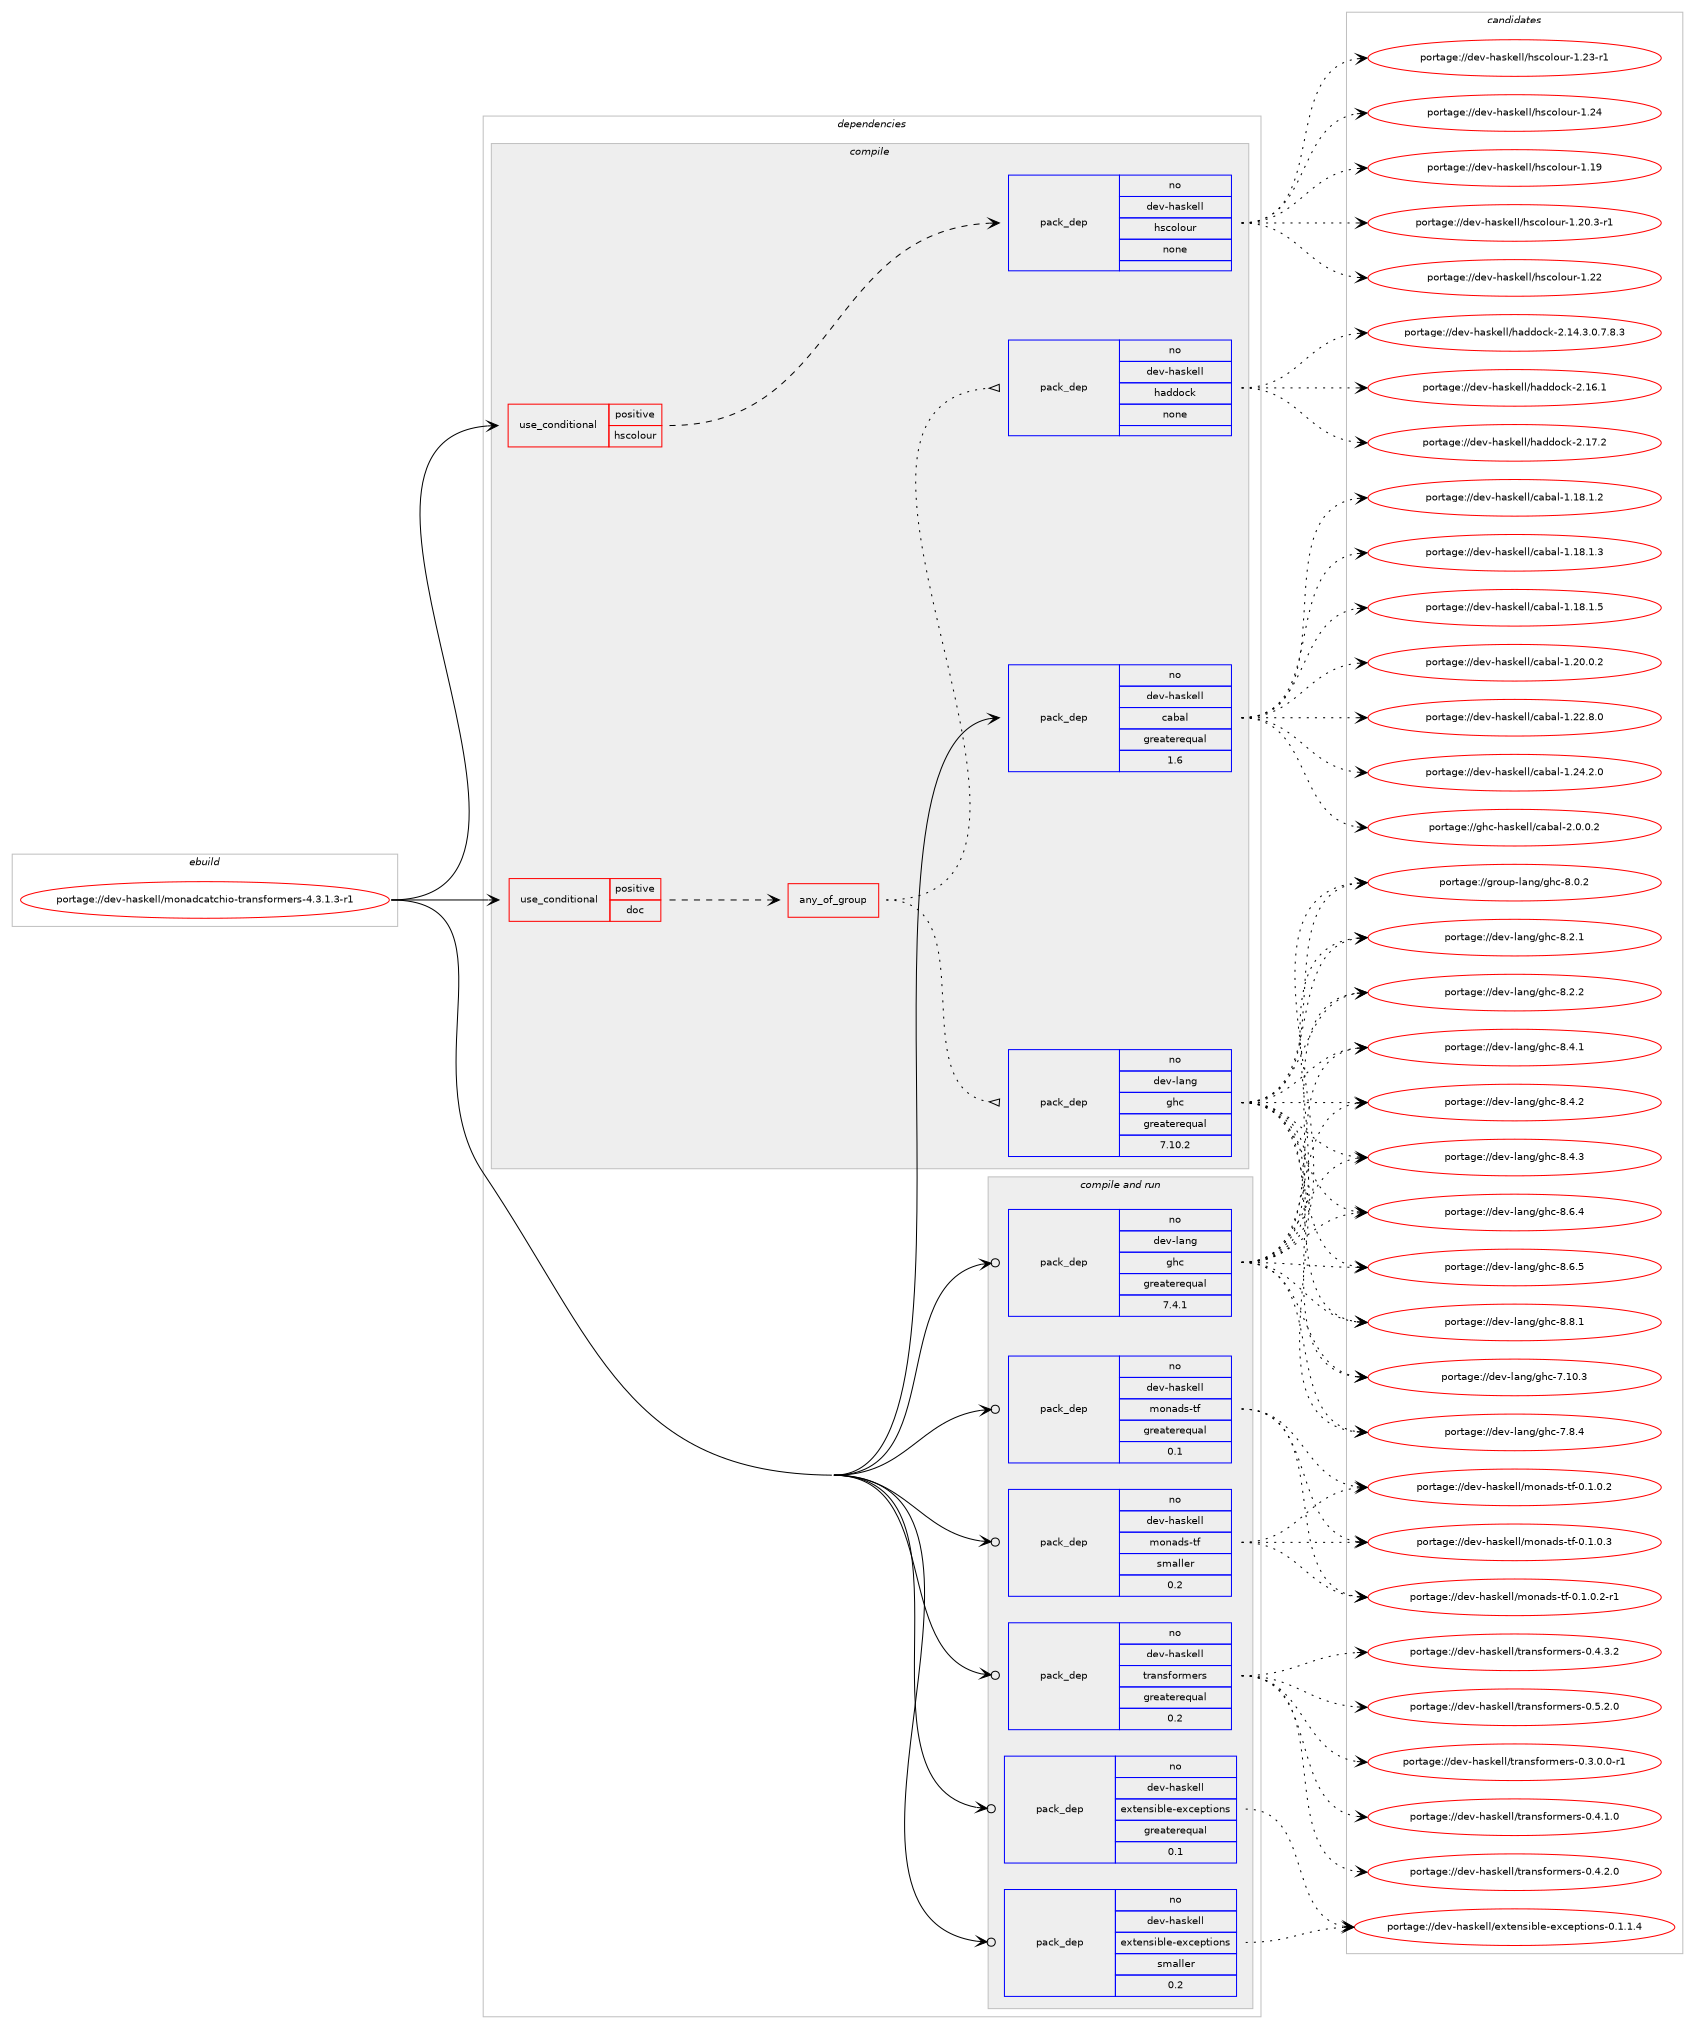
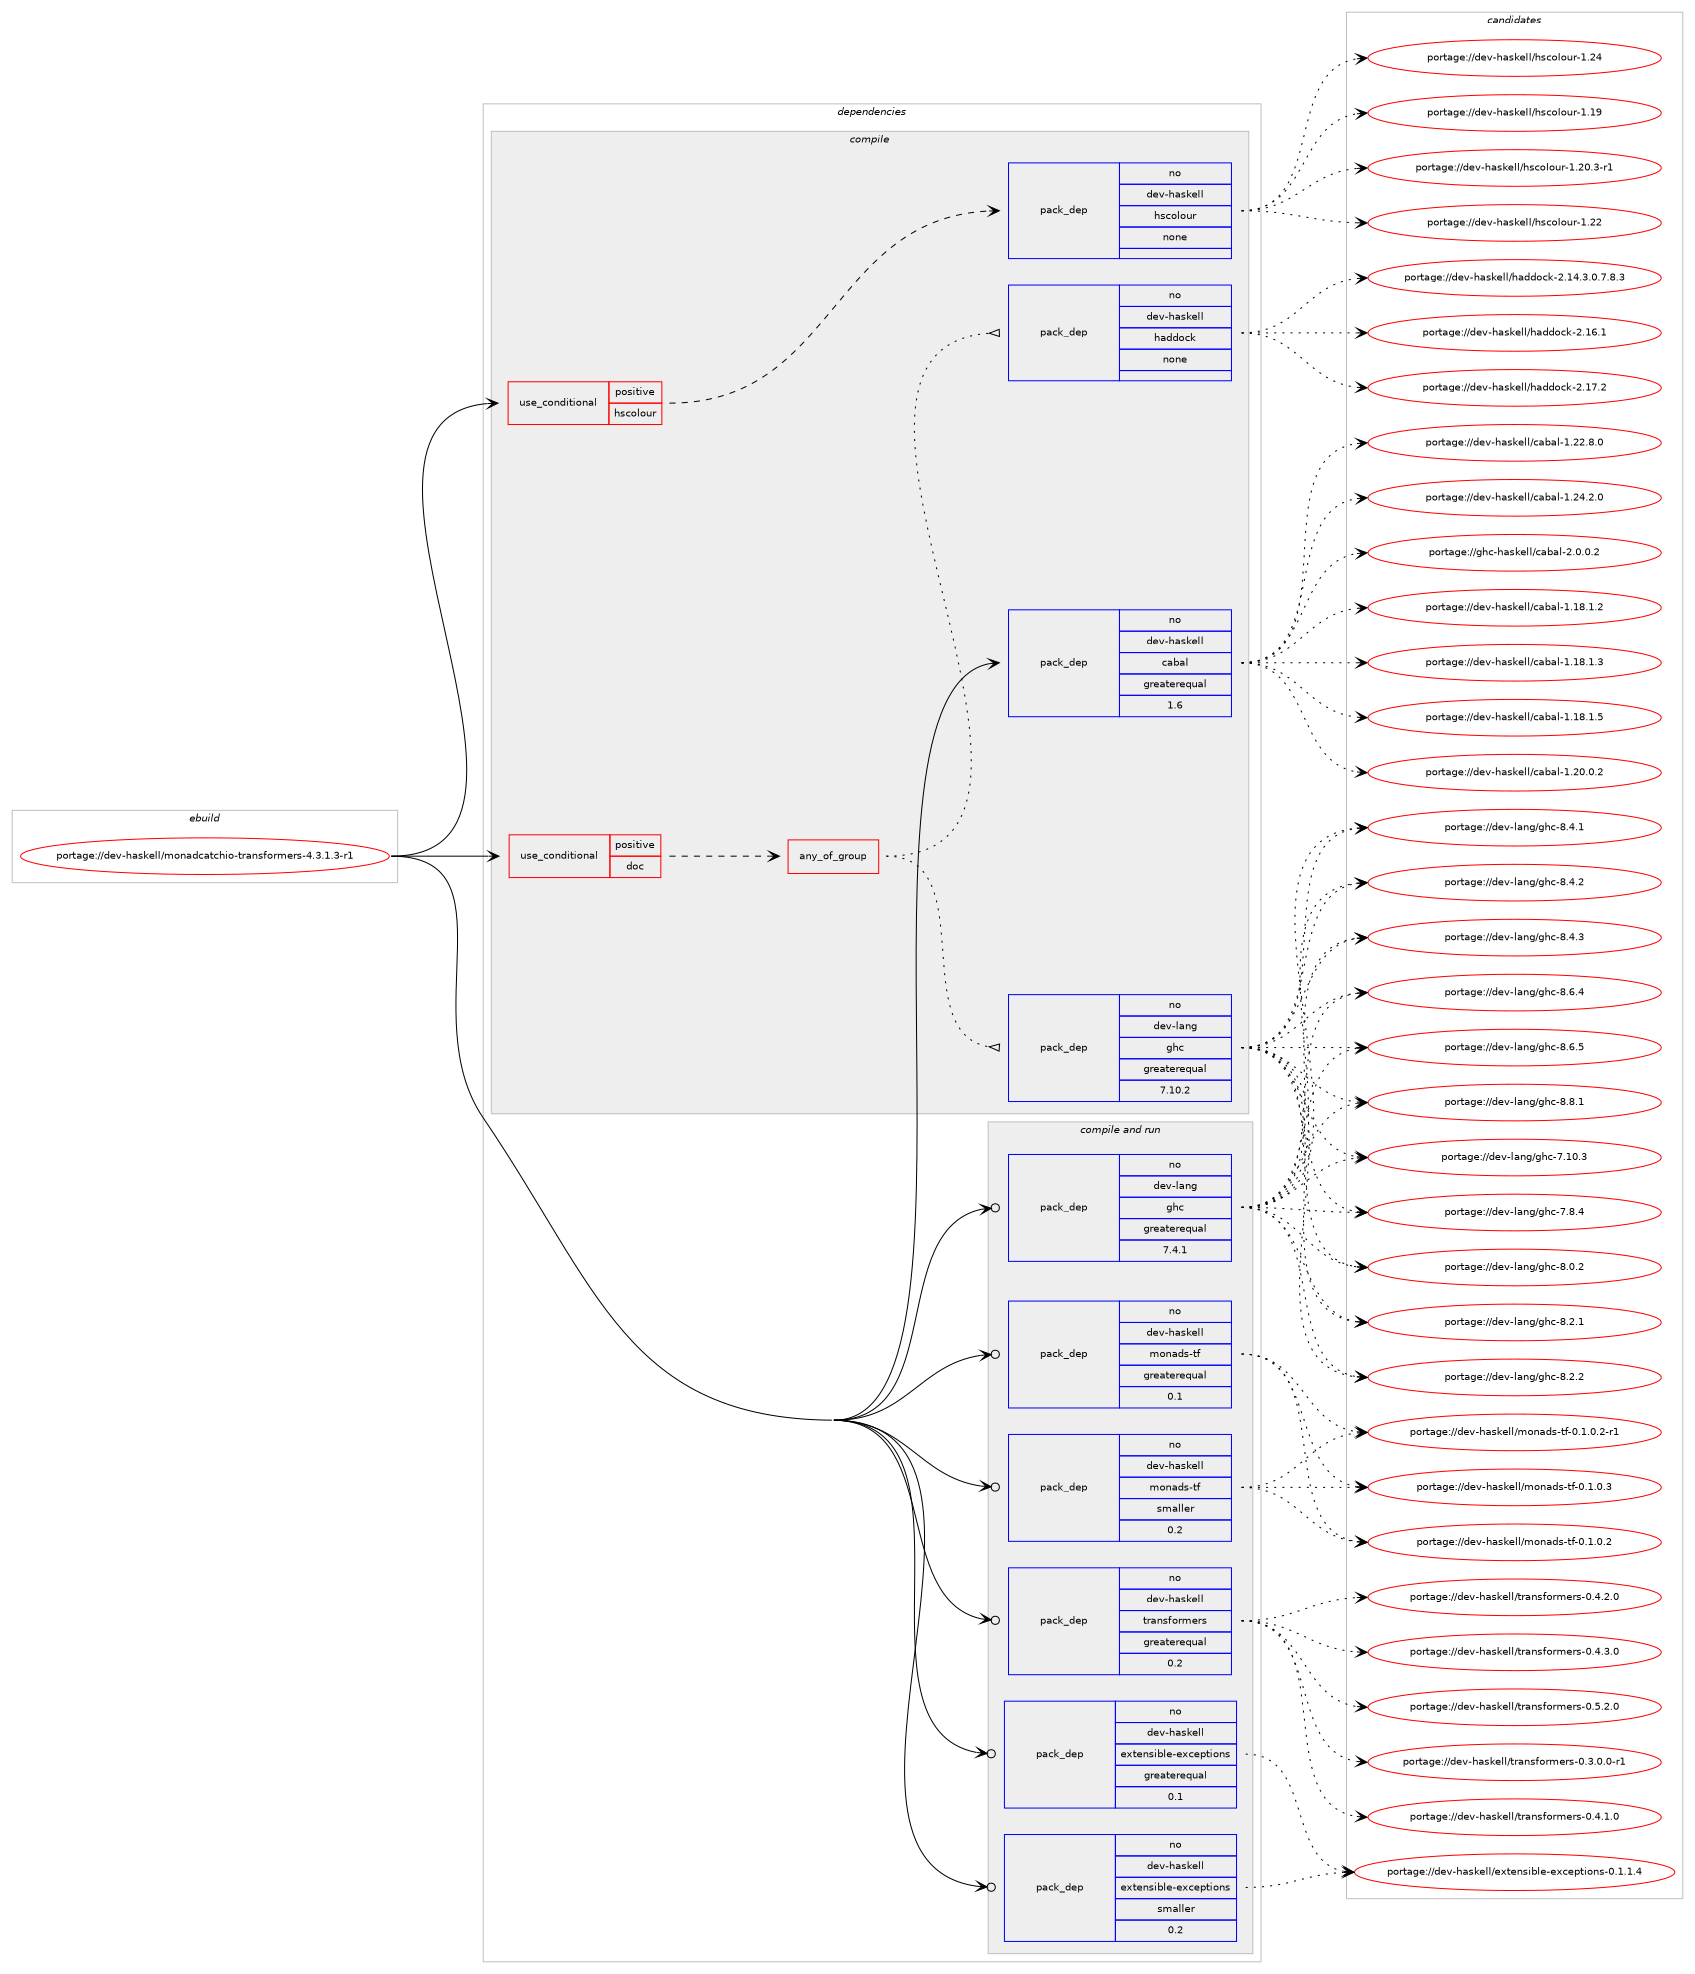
(1515, 58) -> none
(1515, 883) -> (1515, 1267)
(1515, 1652) -> (1515, 1652)
